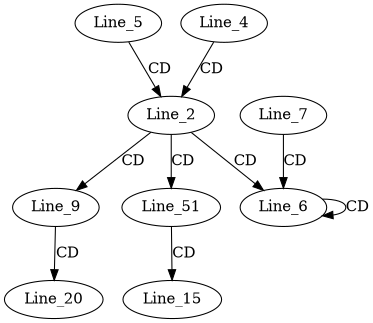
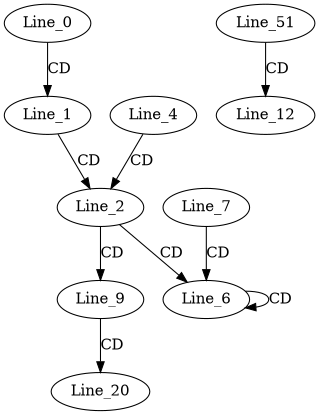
none -> (48, 23)
(118, 23) -> (48, 115)
(171, 156) -> none
(172, 300) -> (266, 115)
